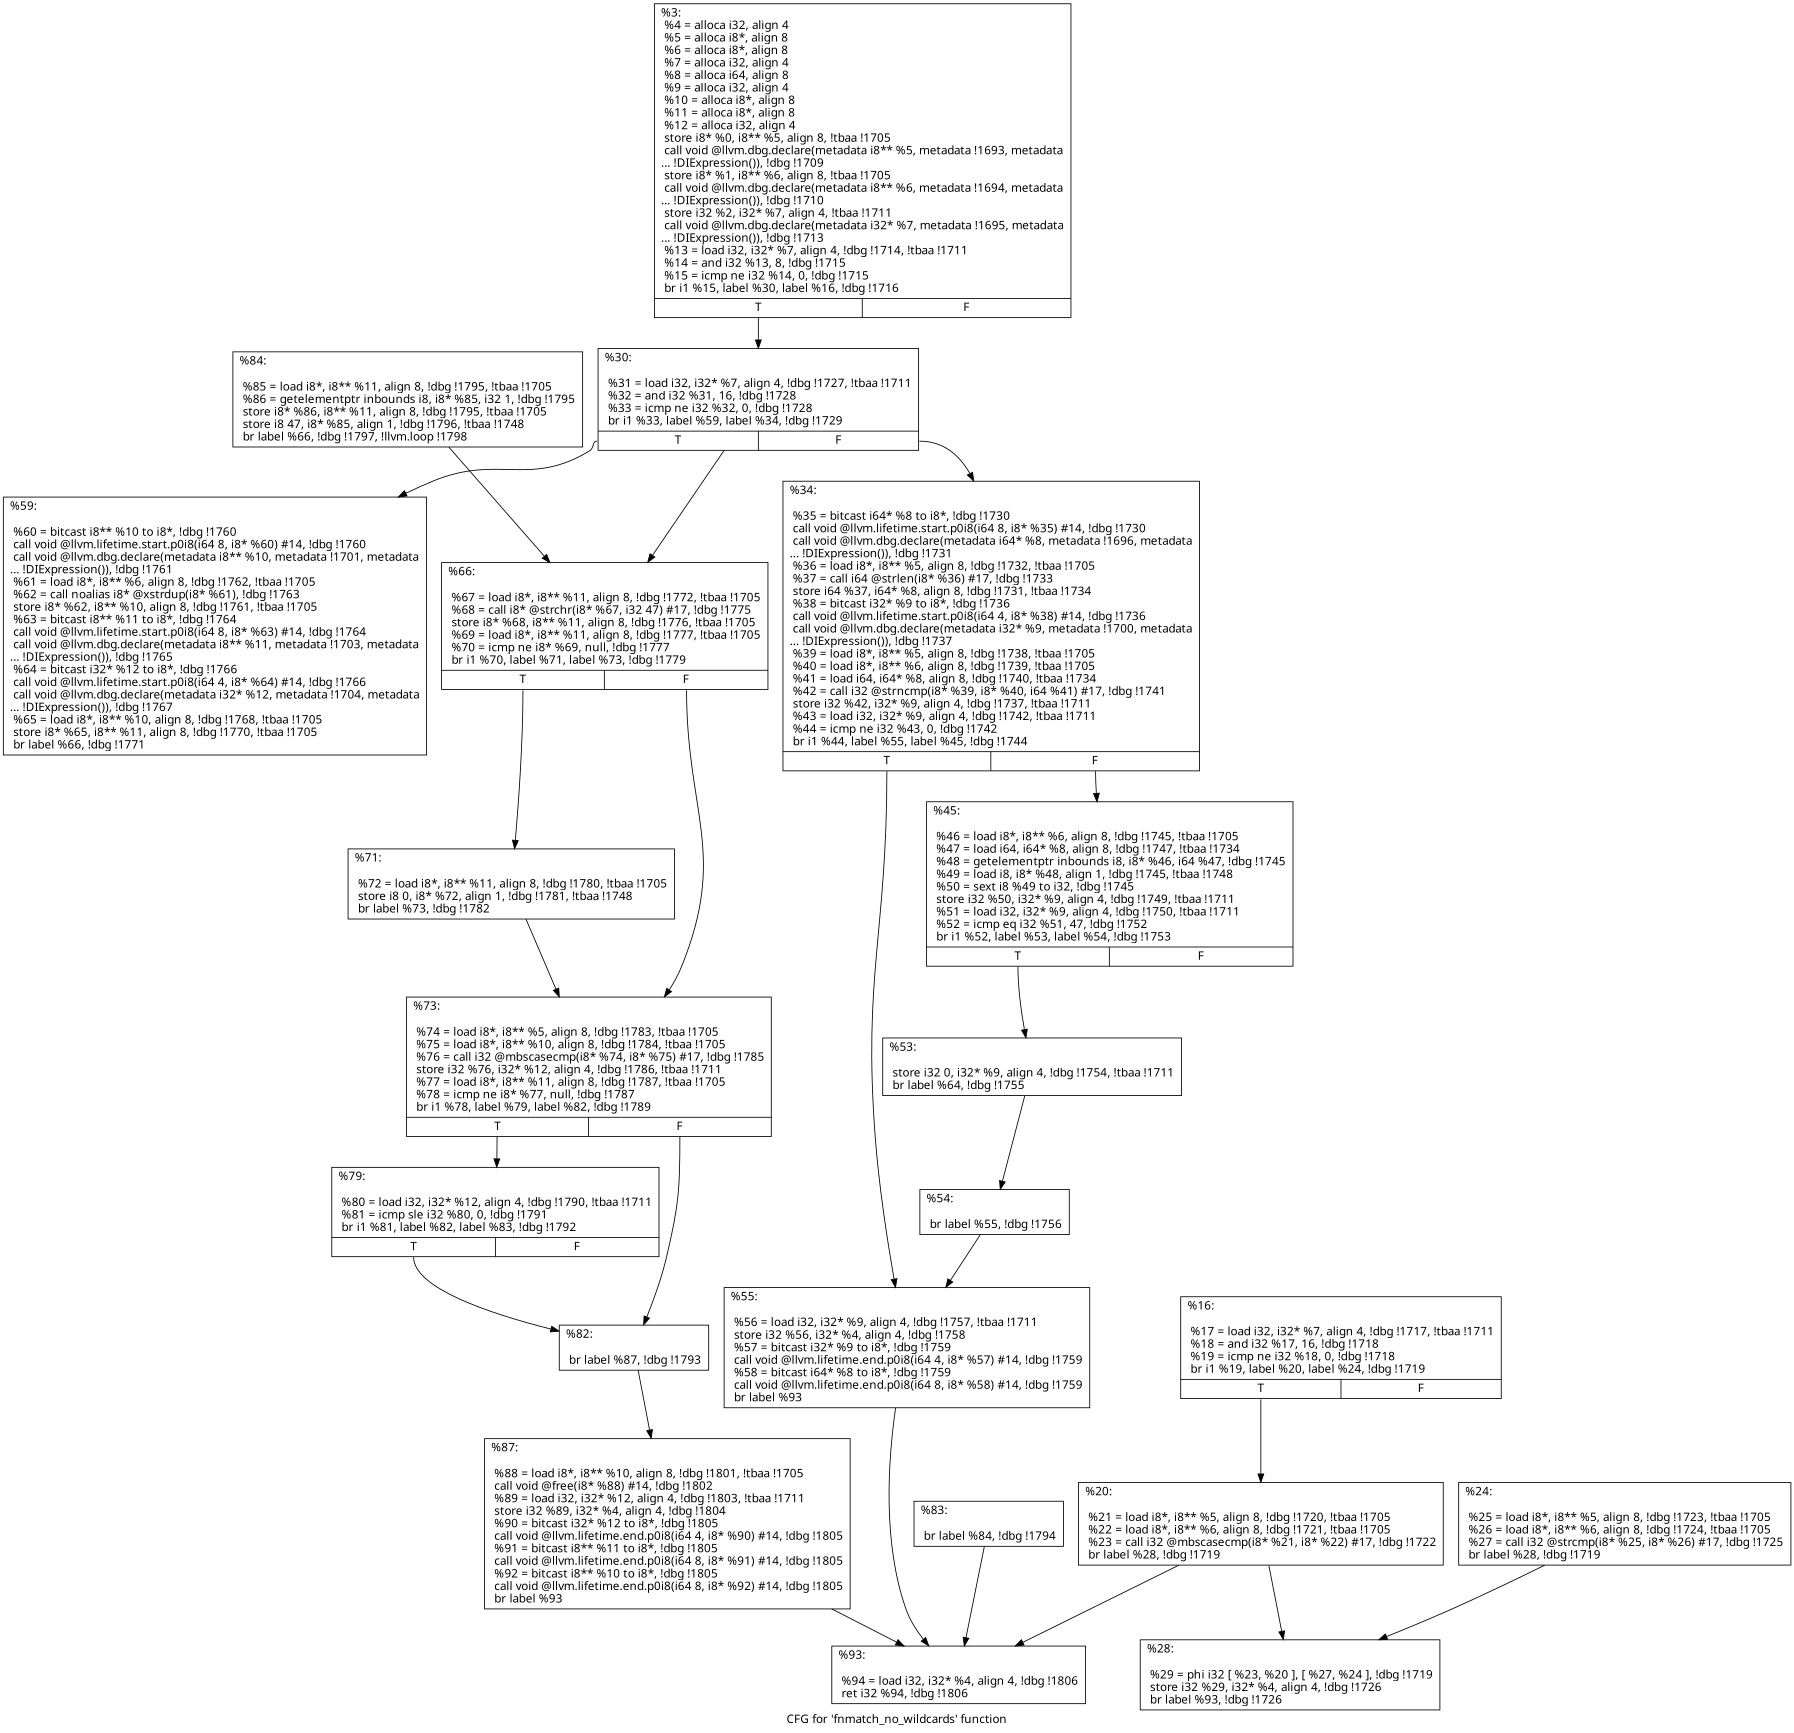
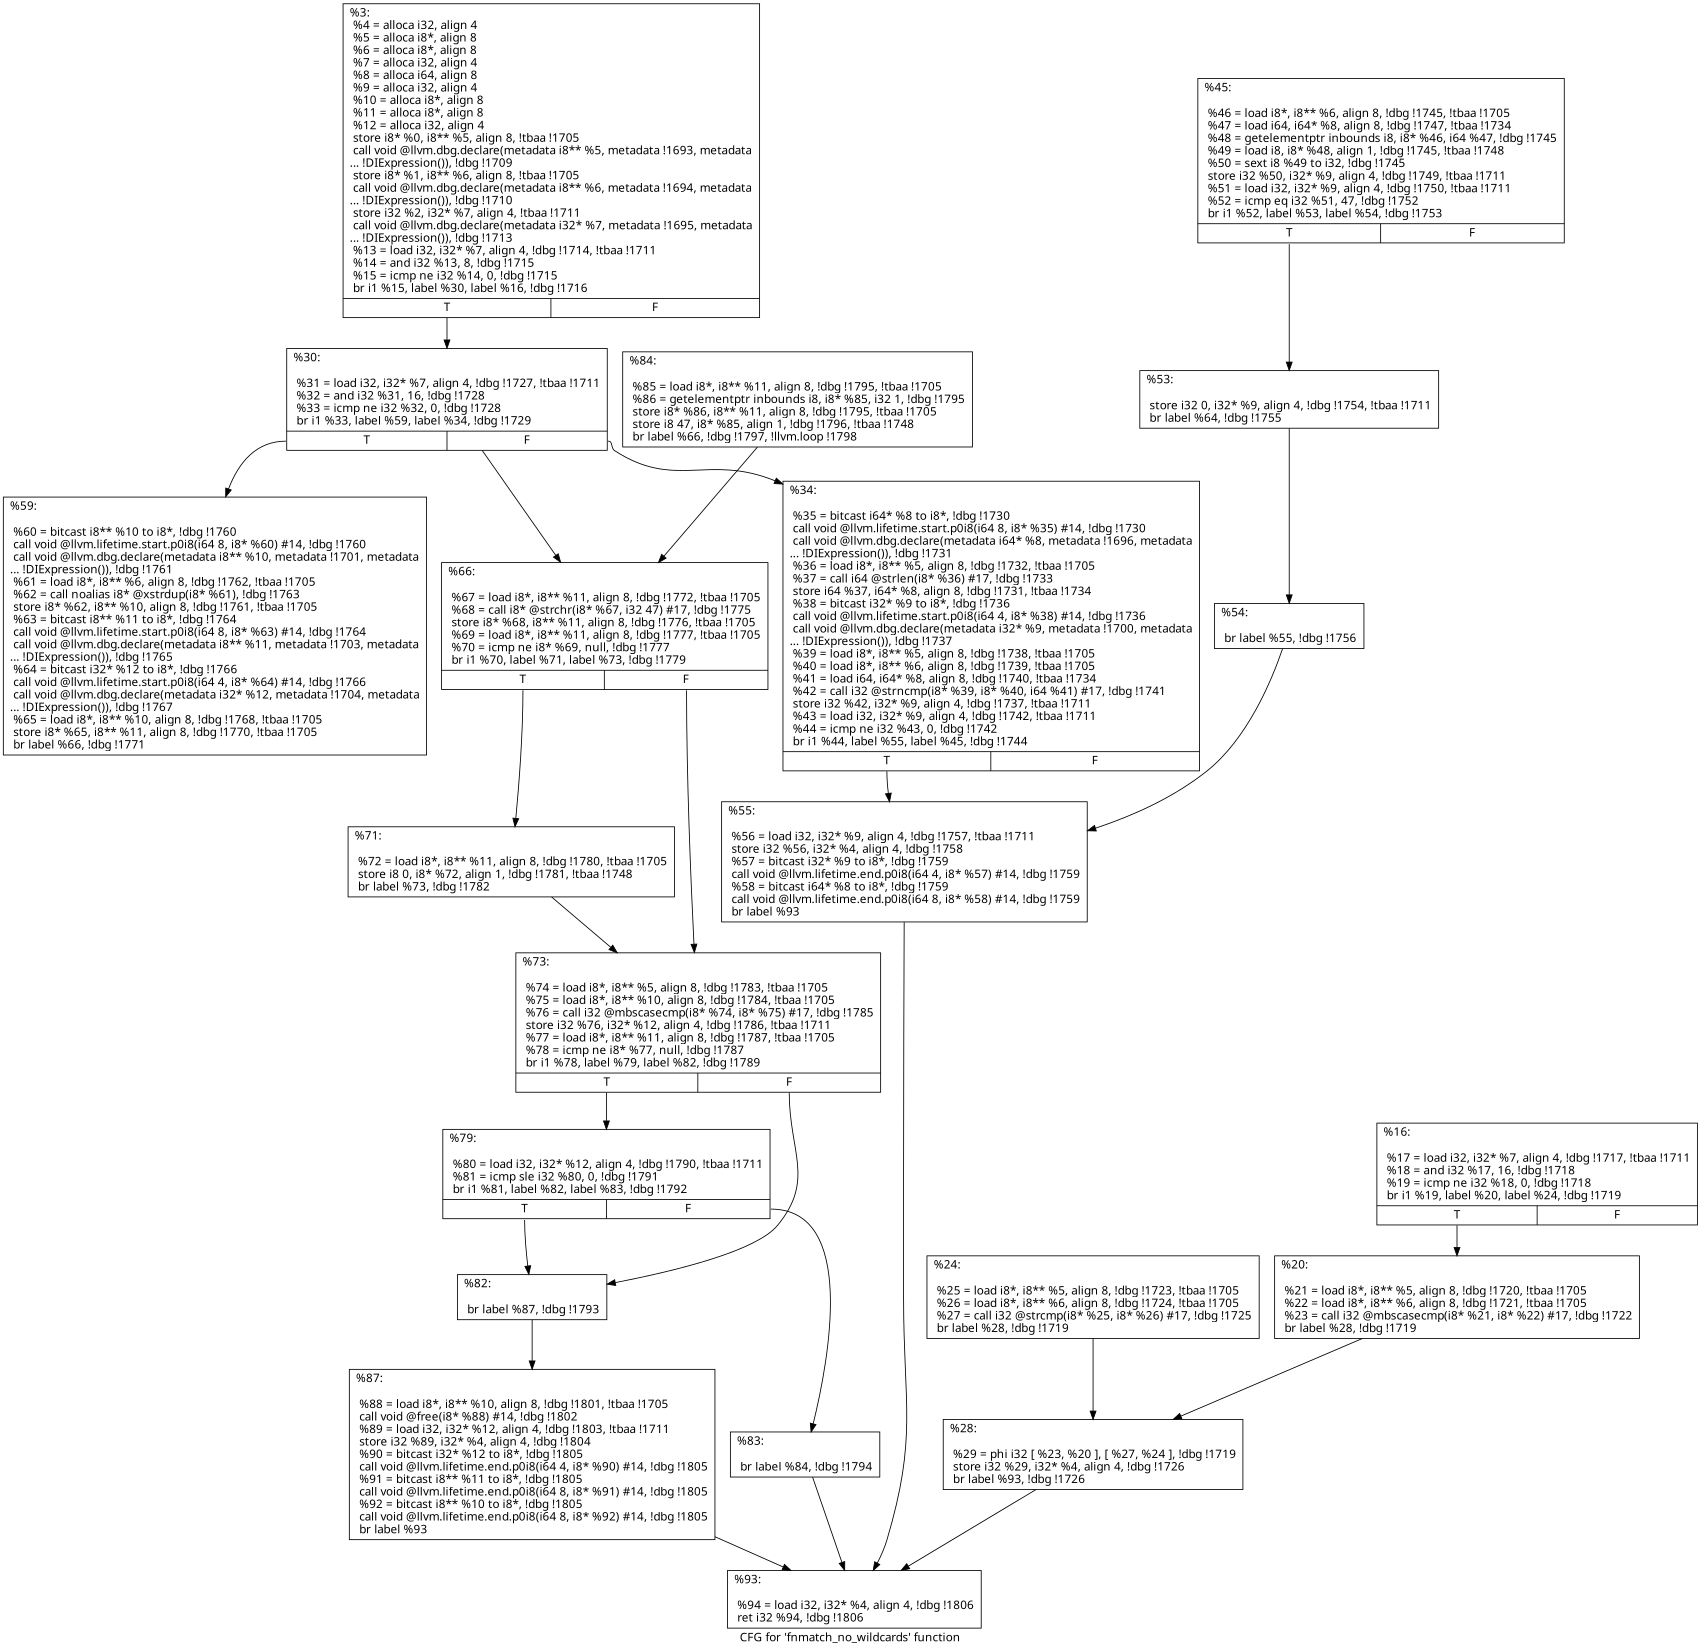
(1096, 782) -> none
none -> (830, 1302)
(1101, 1604) -> (972, 1528)
